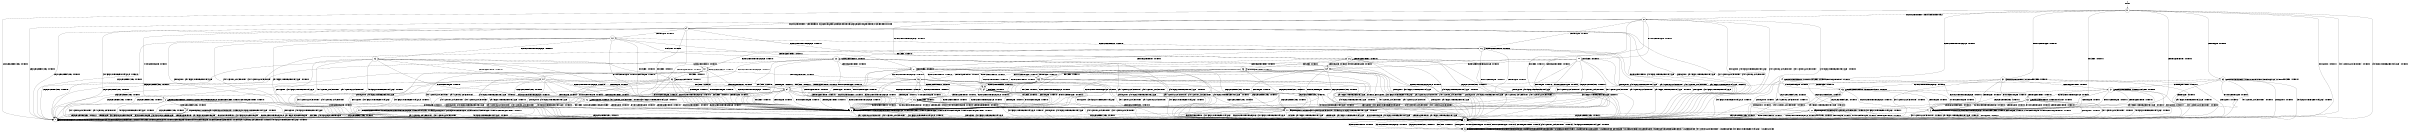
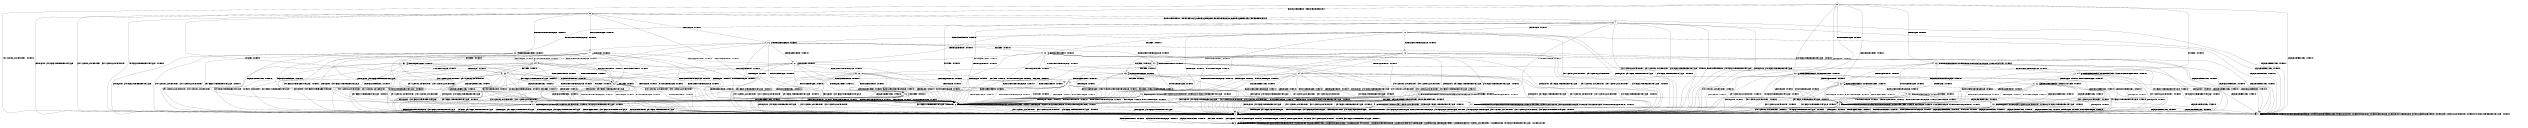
(2127, 4) -> none
(1944, 33) -> (2007, 68)
